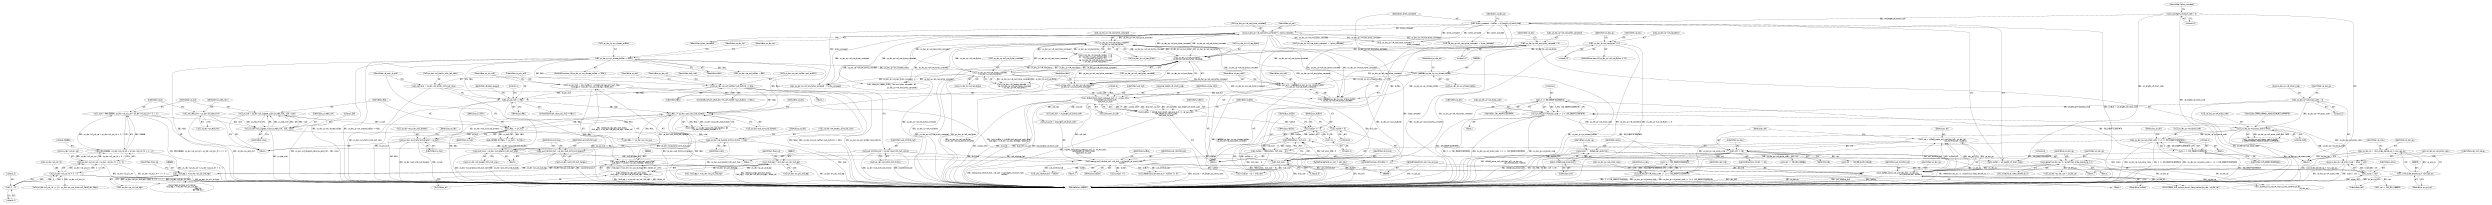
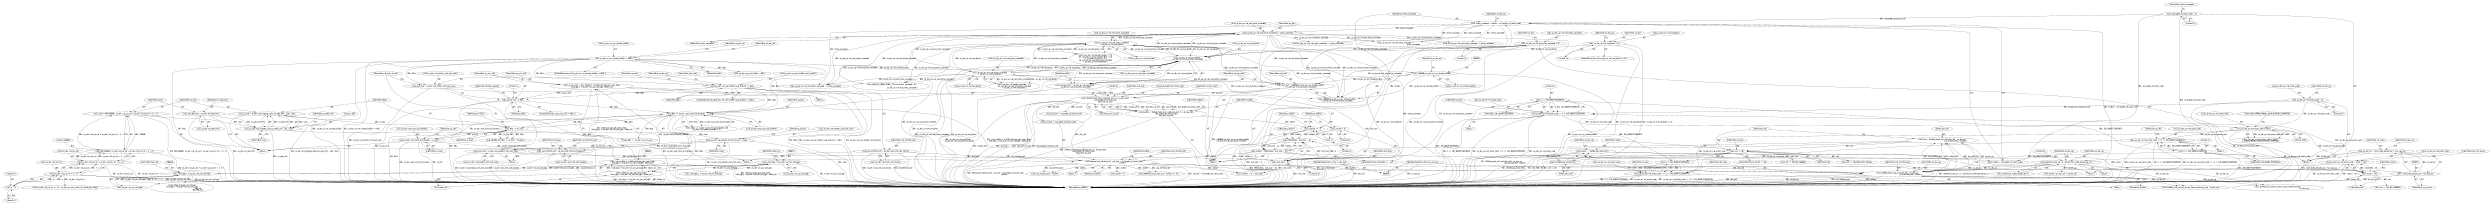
(497, 64) -> (485, 63)
none -> (2351, 171)
